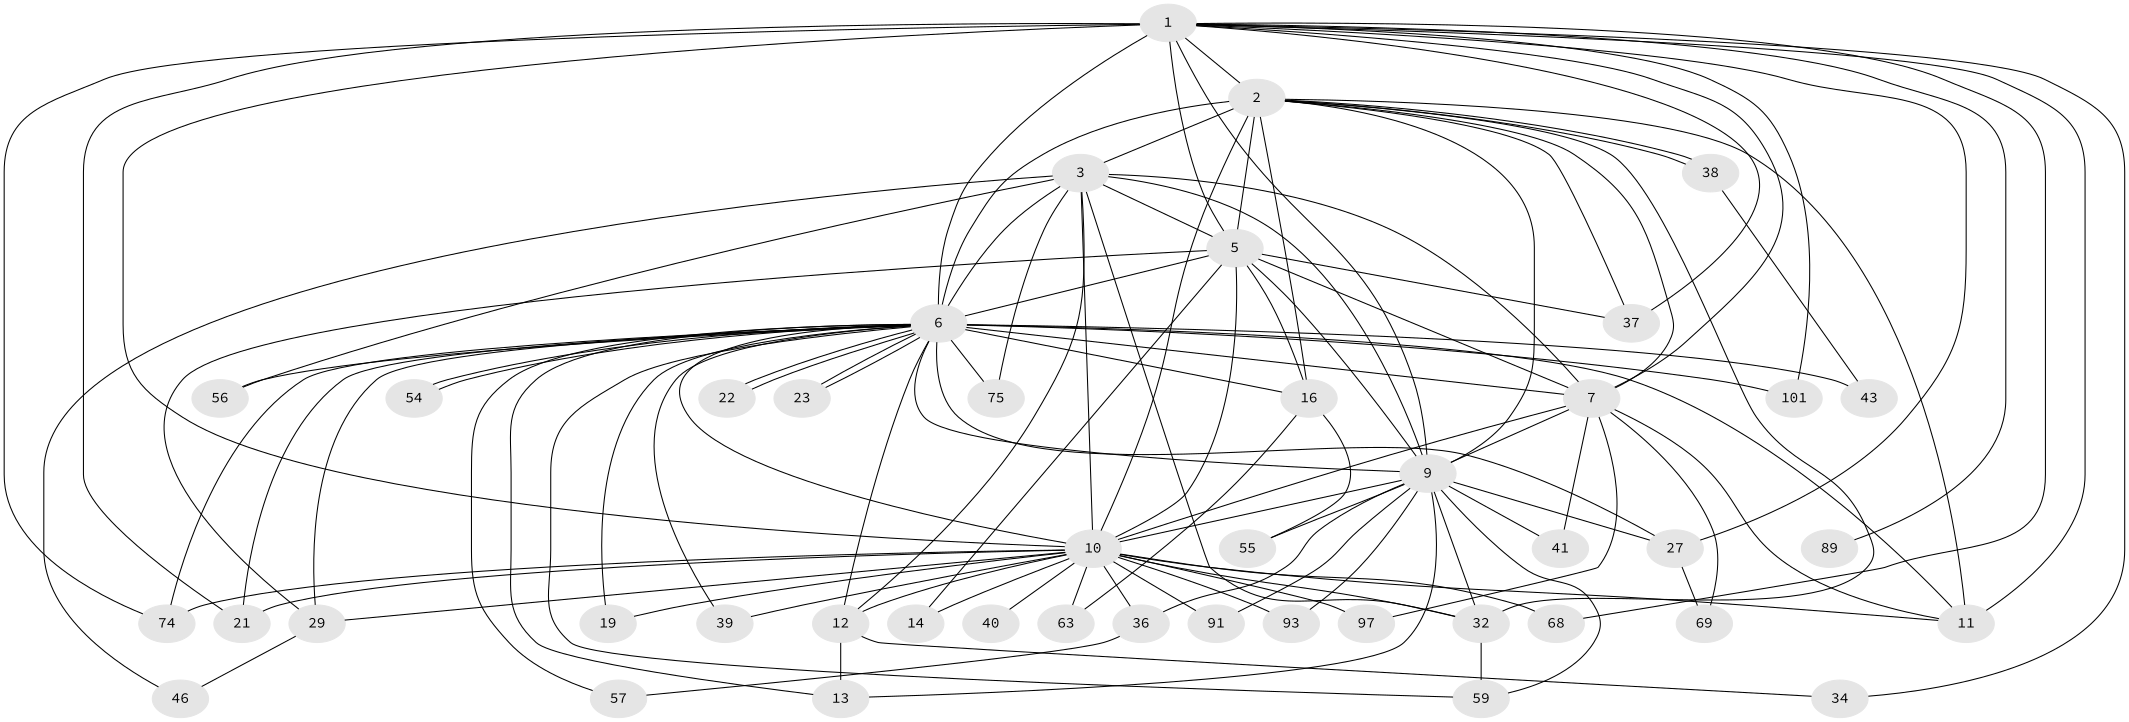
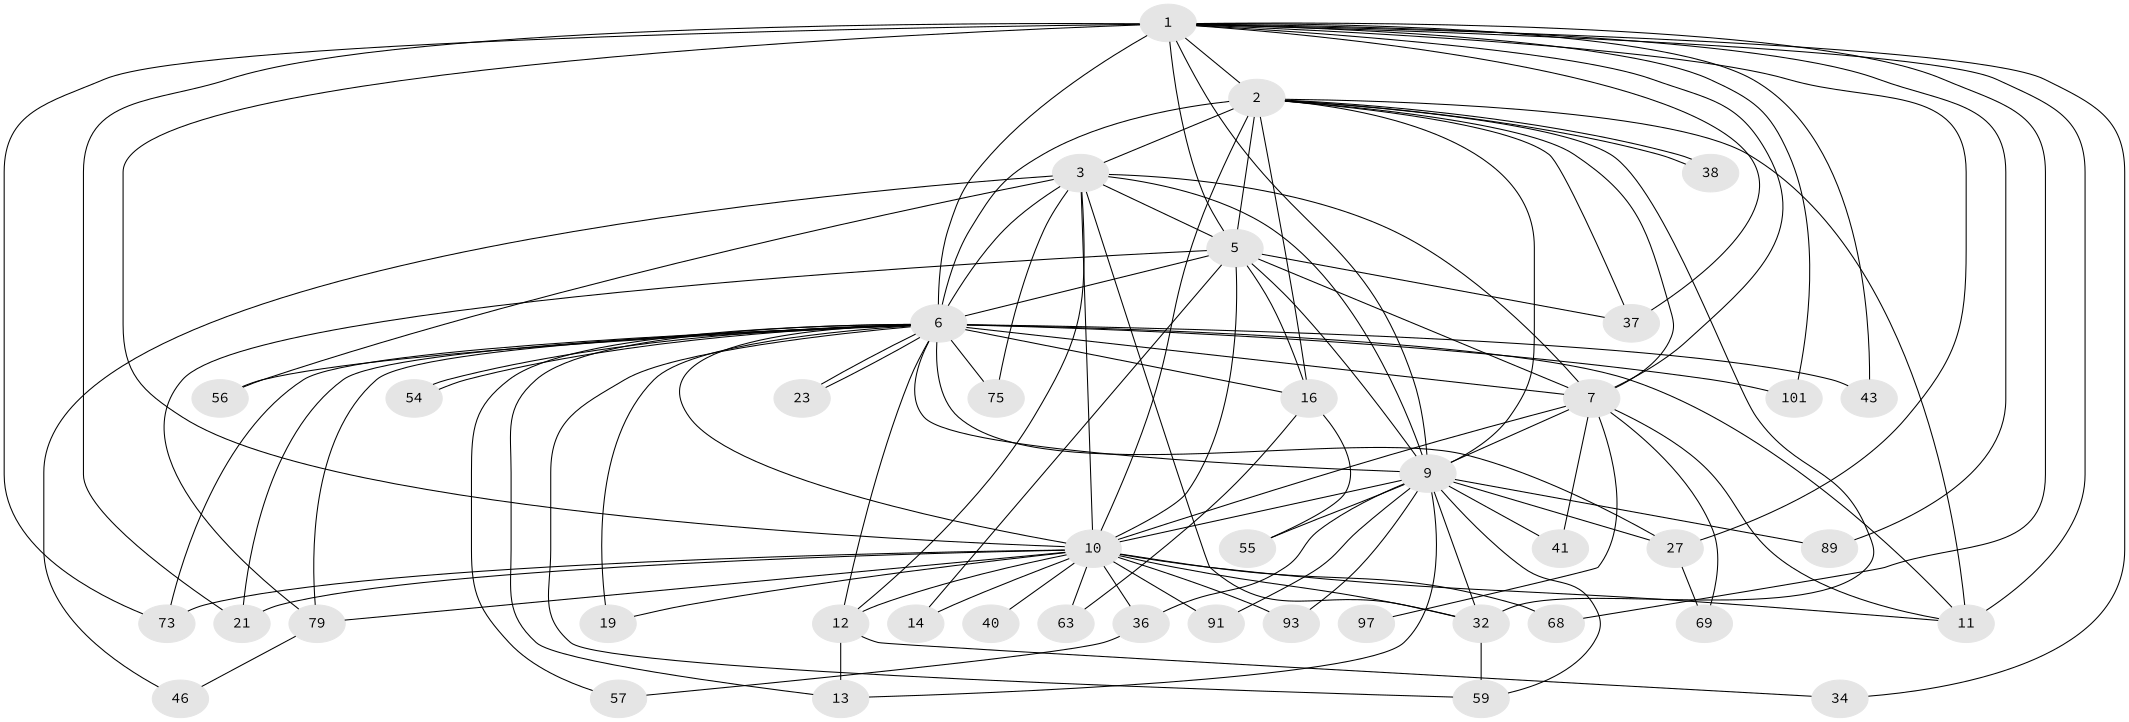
(1790, 286) -> (1644, 49)
(727, 398) -> none
none -> (1629, 511)
(1267, 589) -> none
(167, 624) -> (167, 624)
(317, 624) -> (317, 624)
(725, 624) -> none
